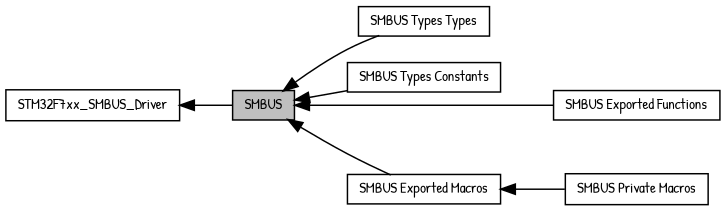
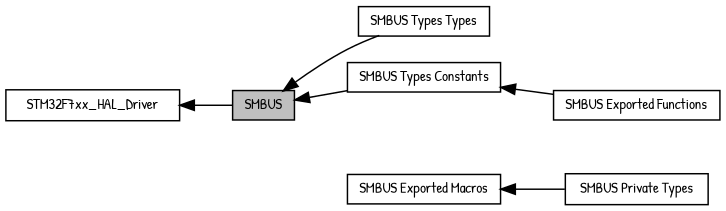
(93, 105) -> (93, 105)
(431, 105) -> (534, 92)
(345, 153) -> none
(637, 189) -> (637, 189)
